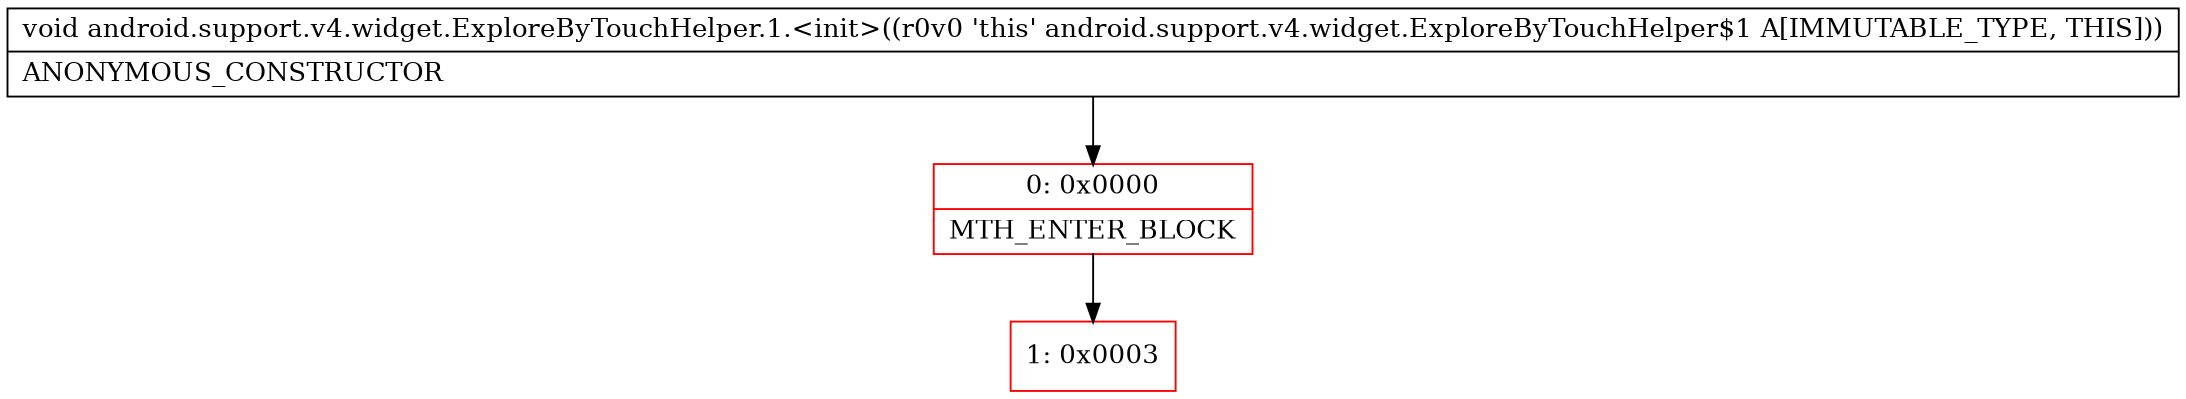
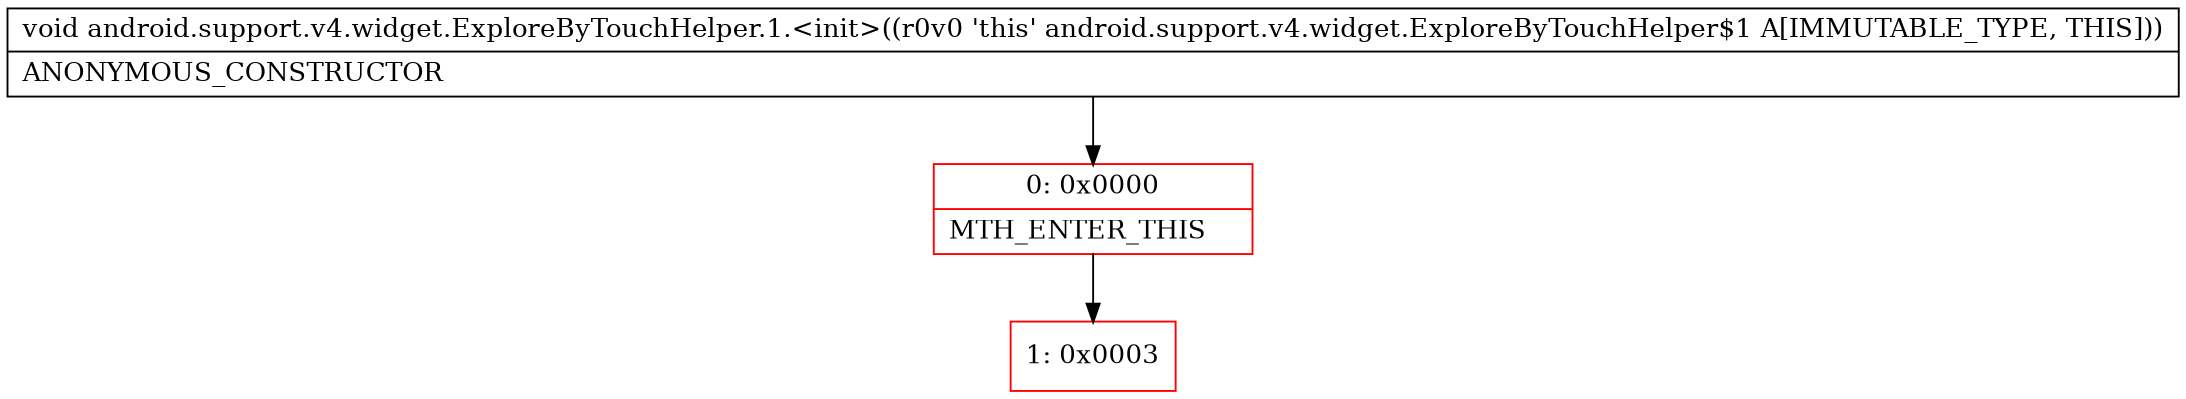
(1093, 231) -> (1078, 231)
